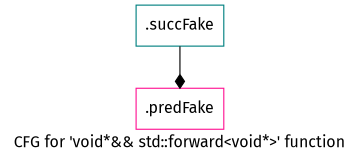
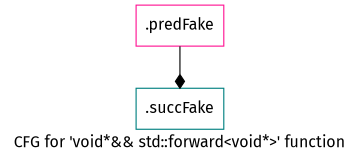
(180, 60) -> (180, 60)
